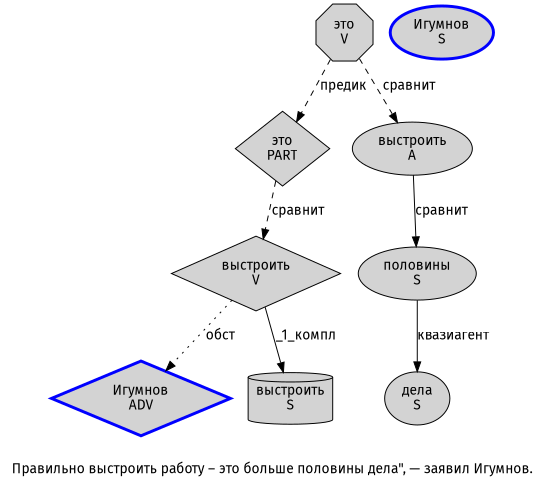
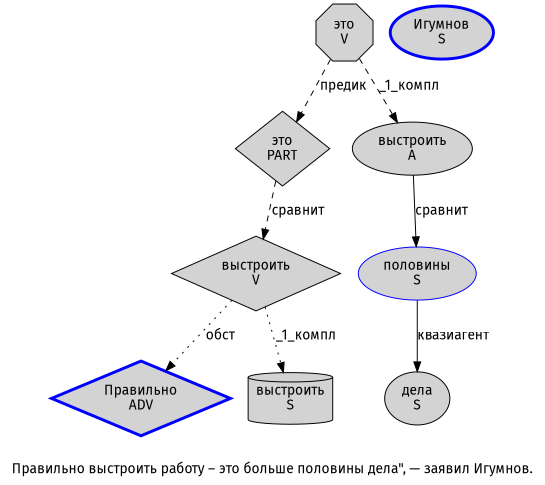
(409, 86) -> (409, 86)
(417, 274) -> (417, 274)
(273, 335) -> (273, 335)
(141, 398) -> (141, 398)
